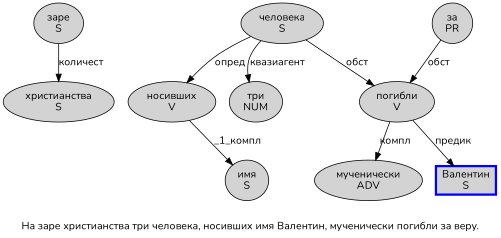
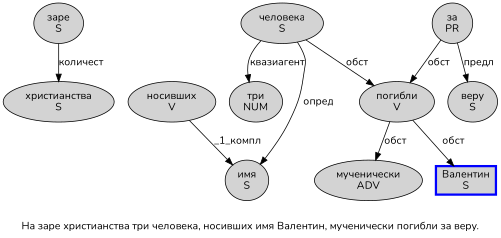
(219, 54) -> (297, 103)
none -> (473, 102)
(395, 141) -> (395, 141)
(454, 141) -> (454, 141)
